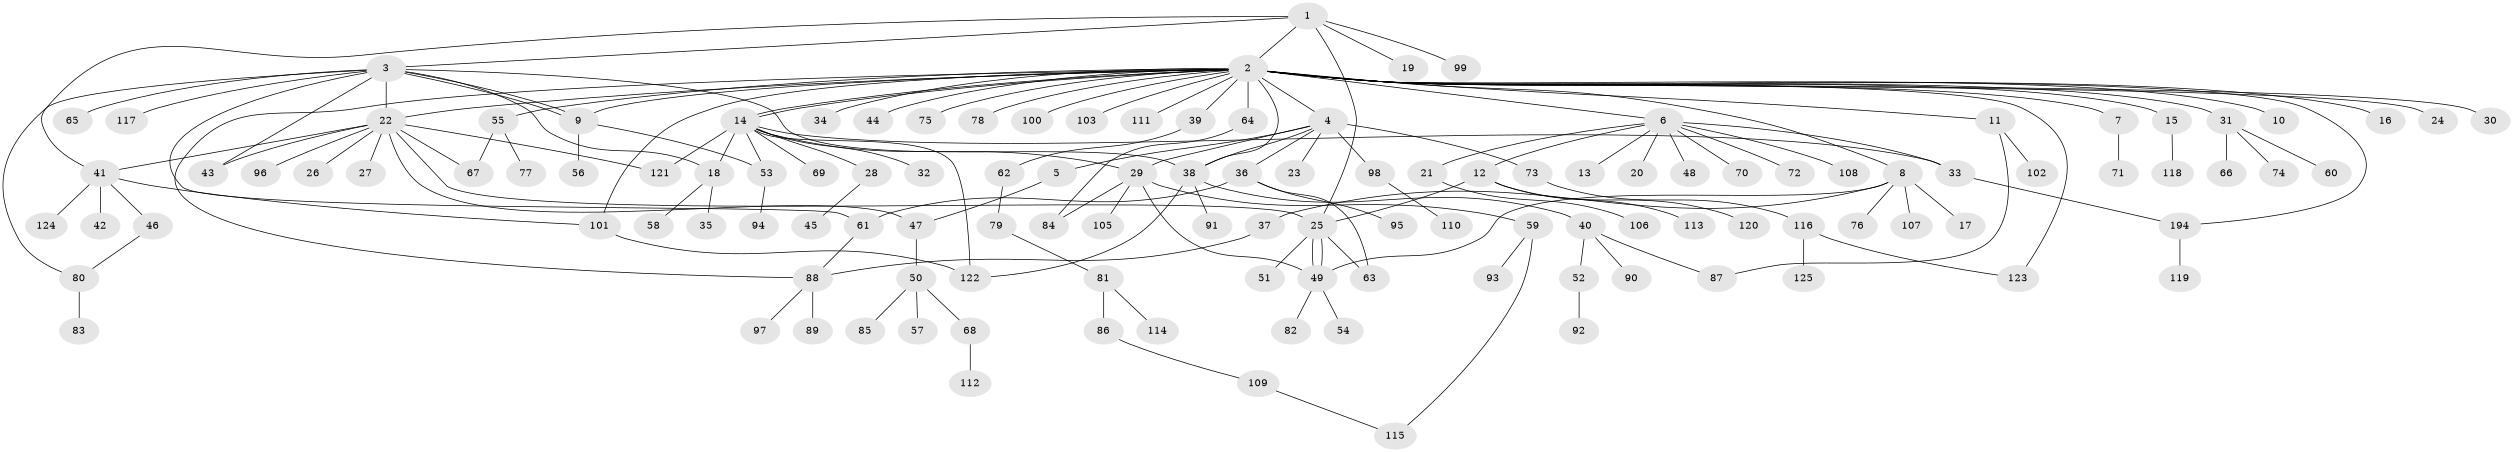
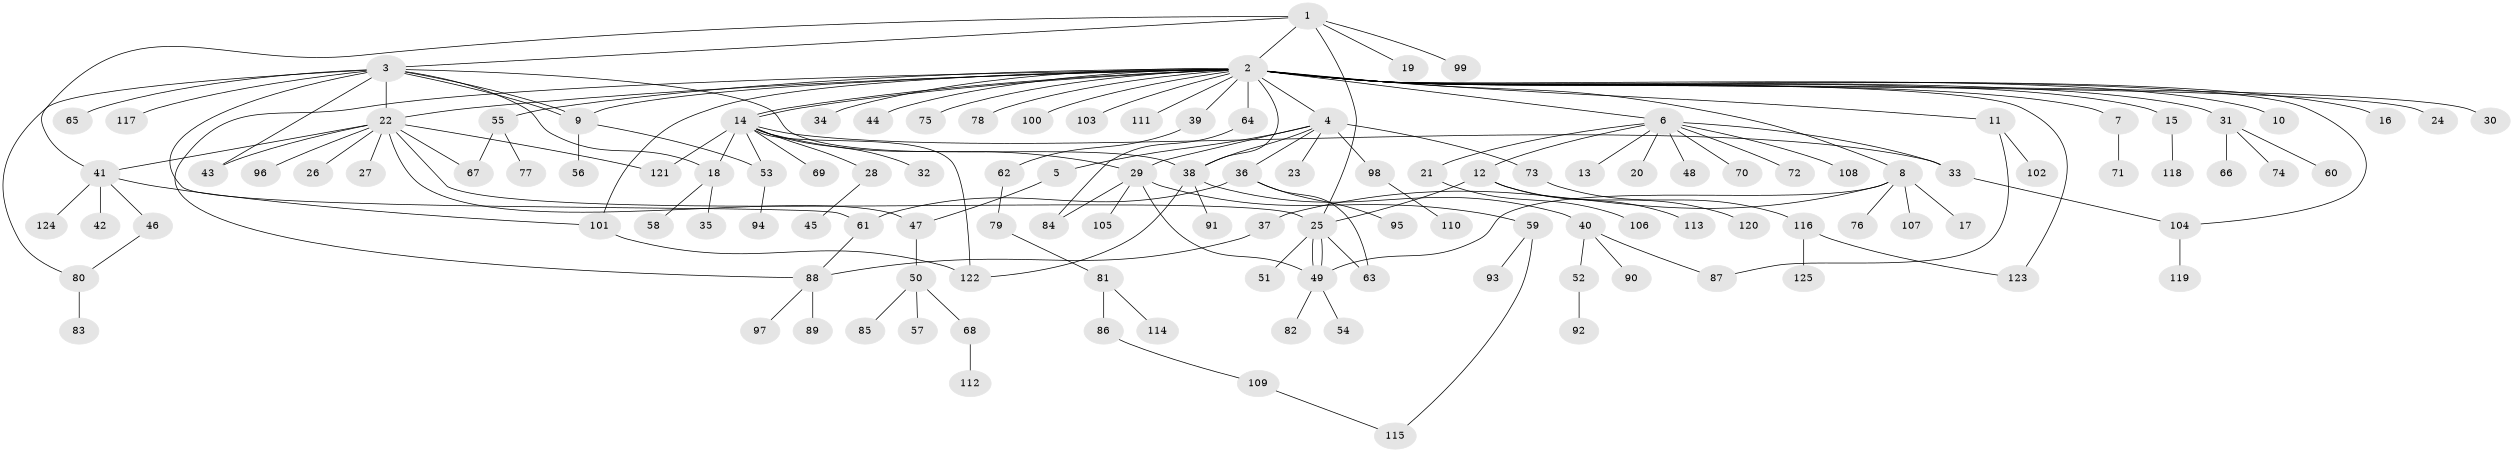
(2180, 226) -> (2180, 226)
